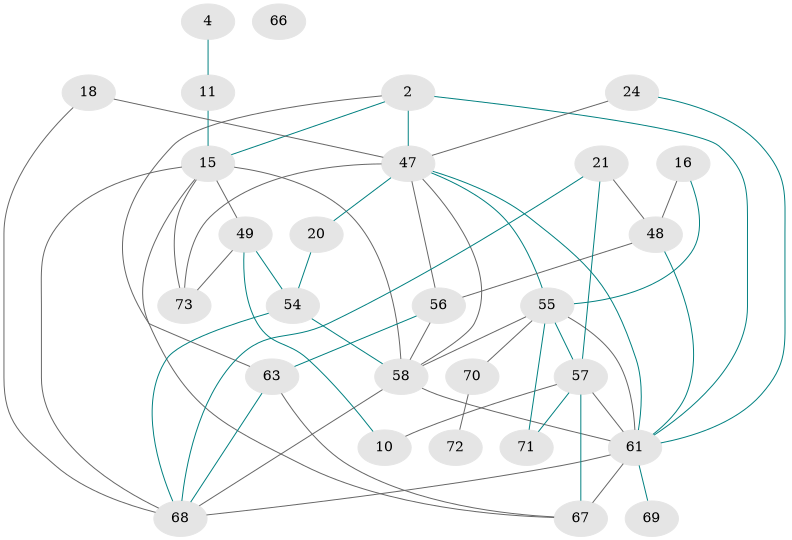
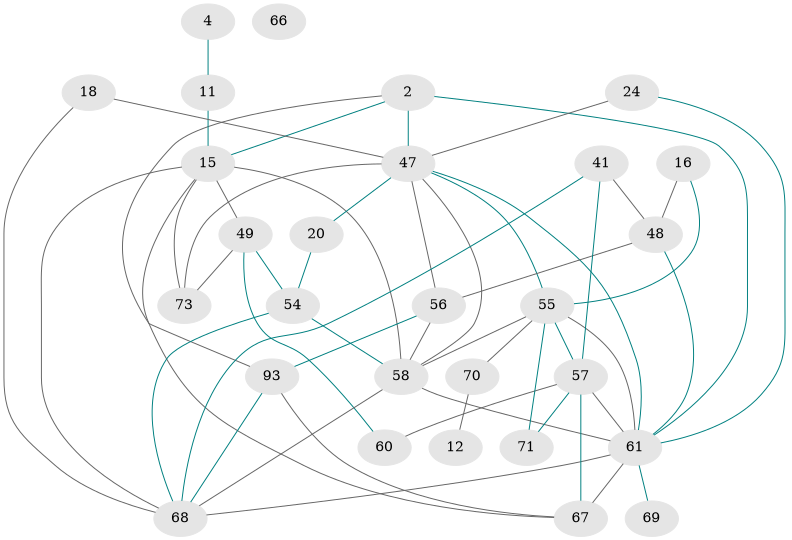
(602, 164) -> (602, 164)
(272, 377) -> (272, 377)
(385, 448) -> (385, 448)
(456, 448) -> (456, 448)
